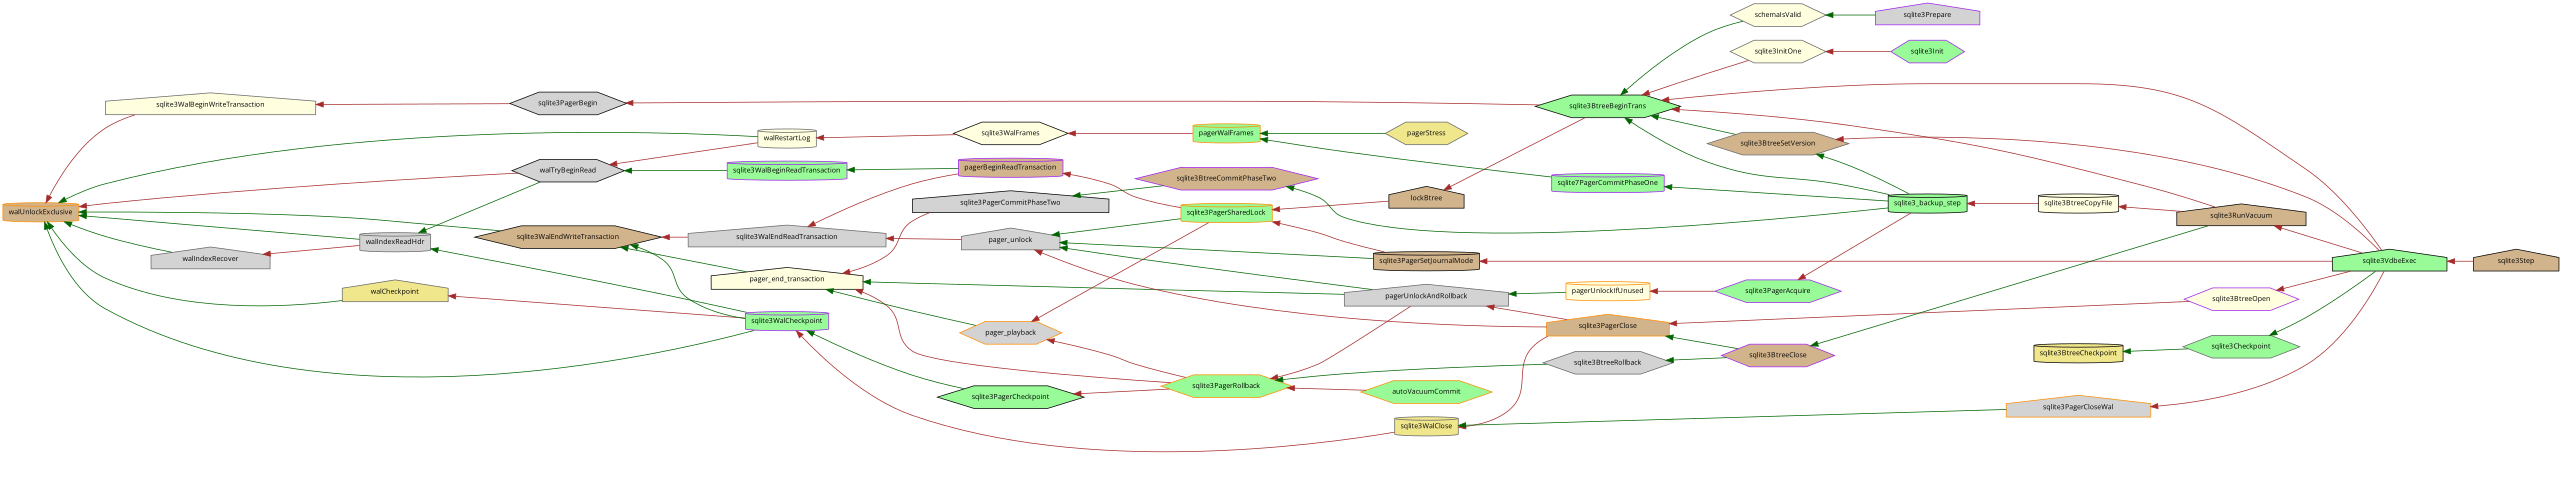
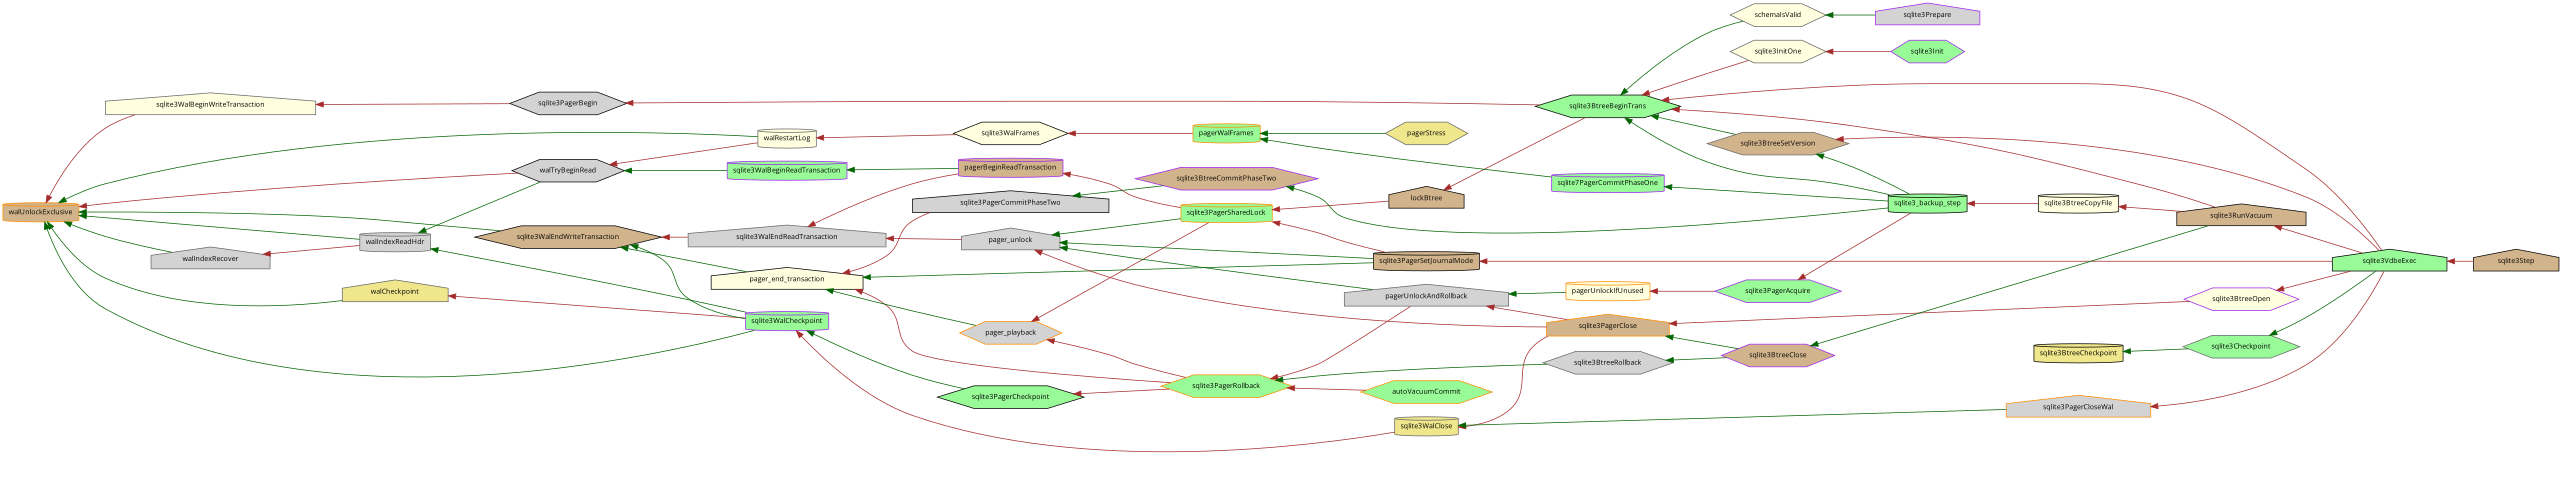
(1107, 288) -> (1109, 270)
